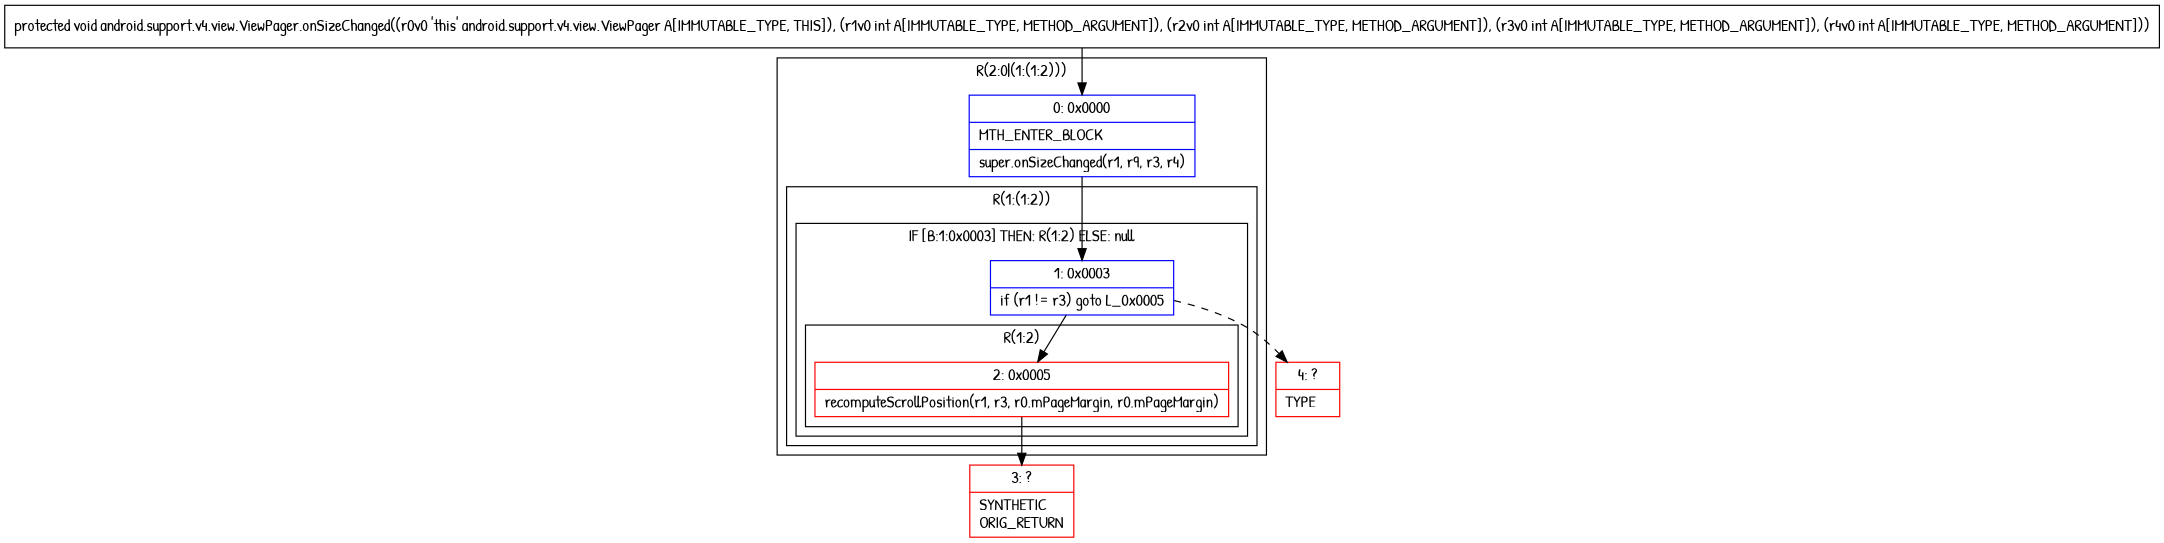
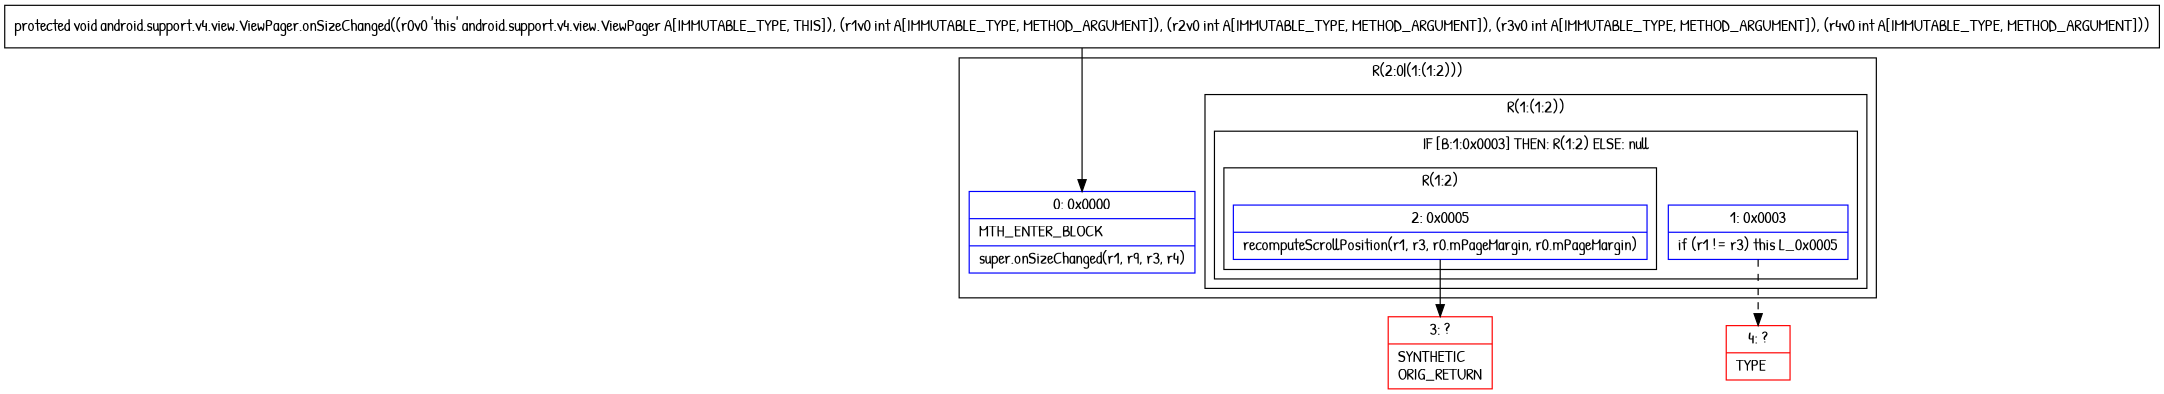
(1082, 213) -> none
(1082, 301) -> (1758, 245)
(1055, 333) -> none
(1022, 389) -> (1440, 232)
